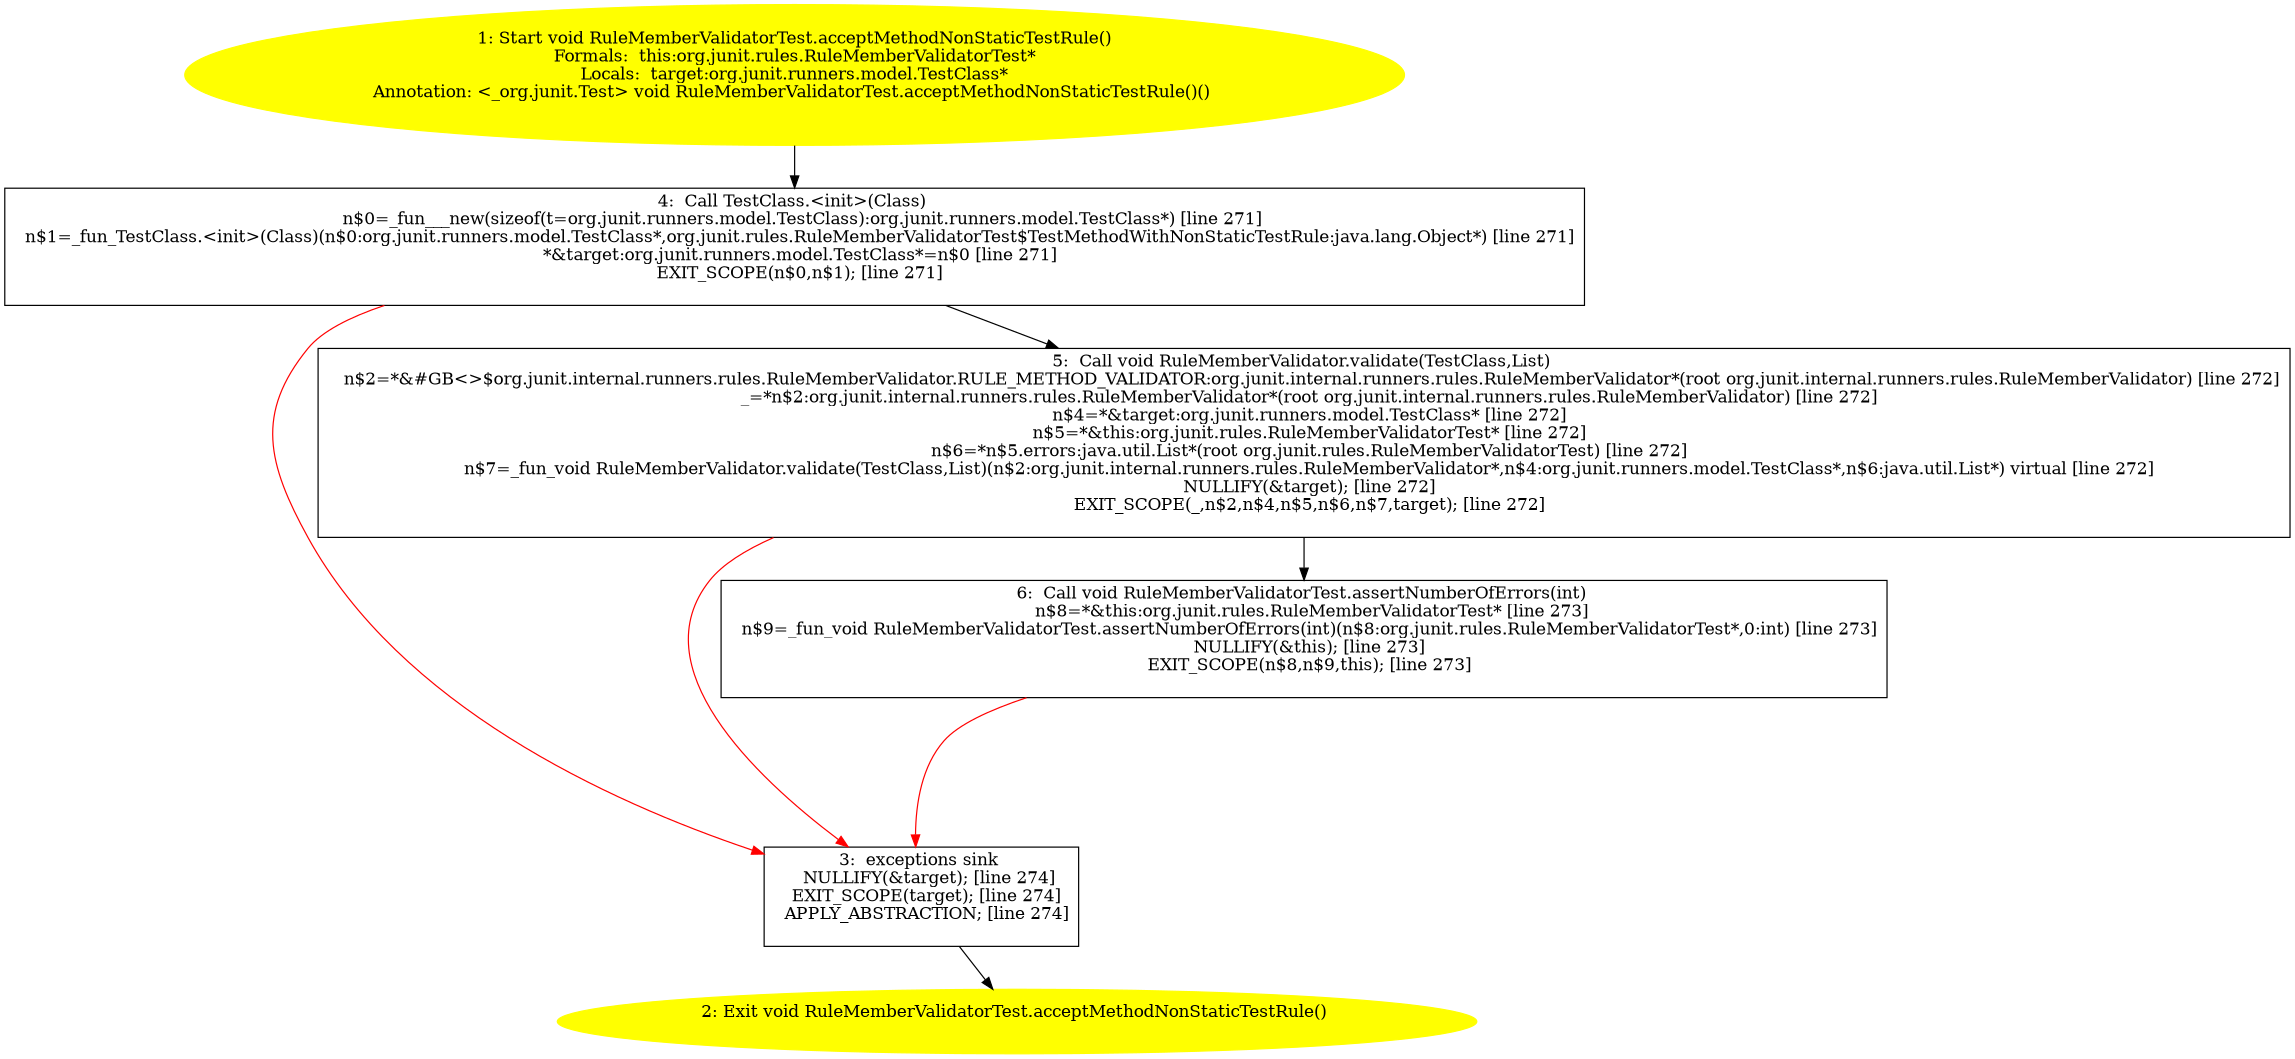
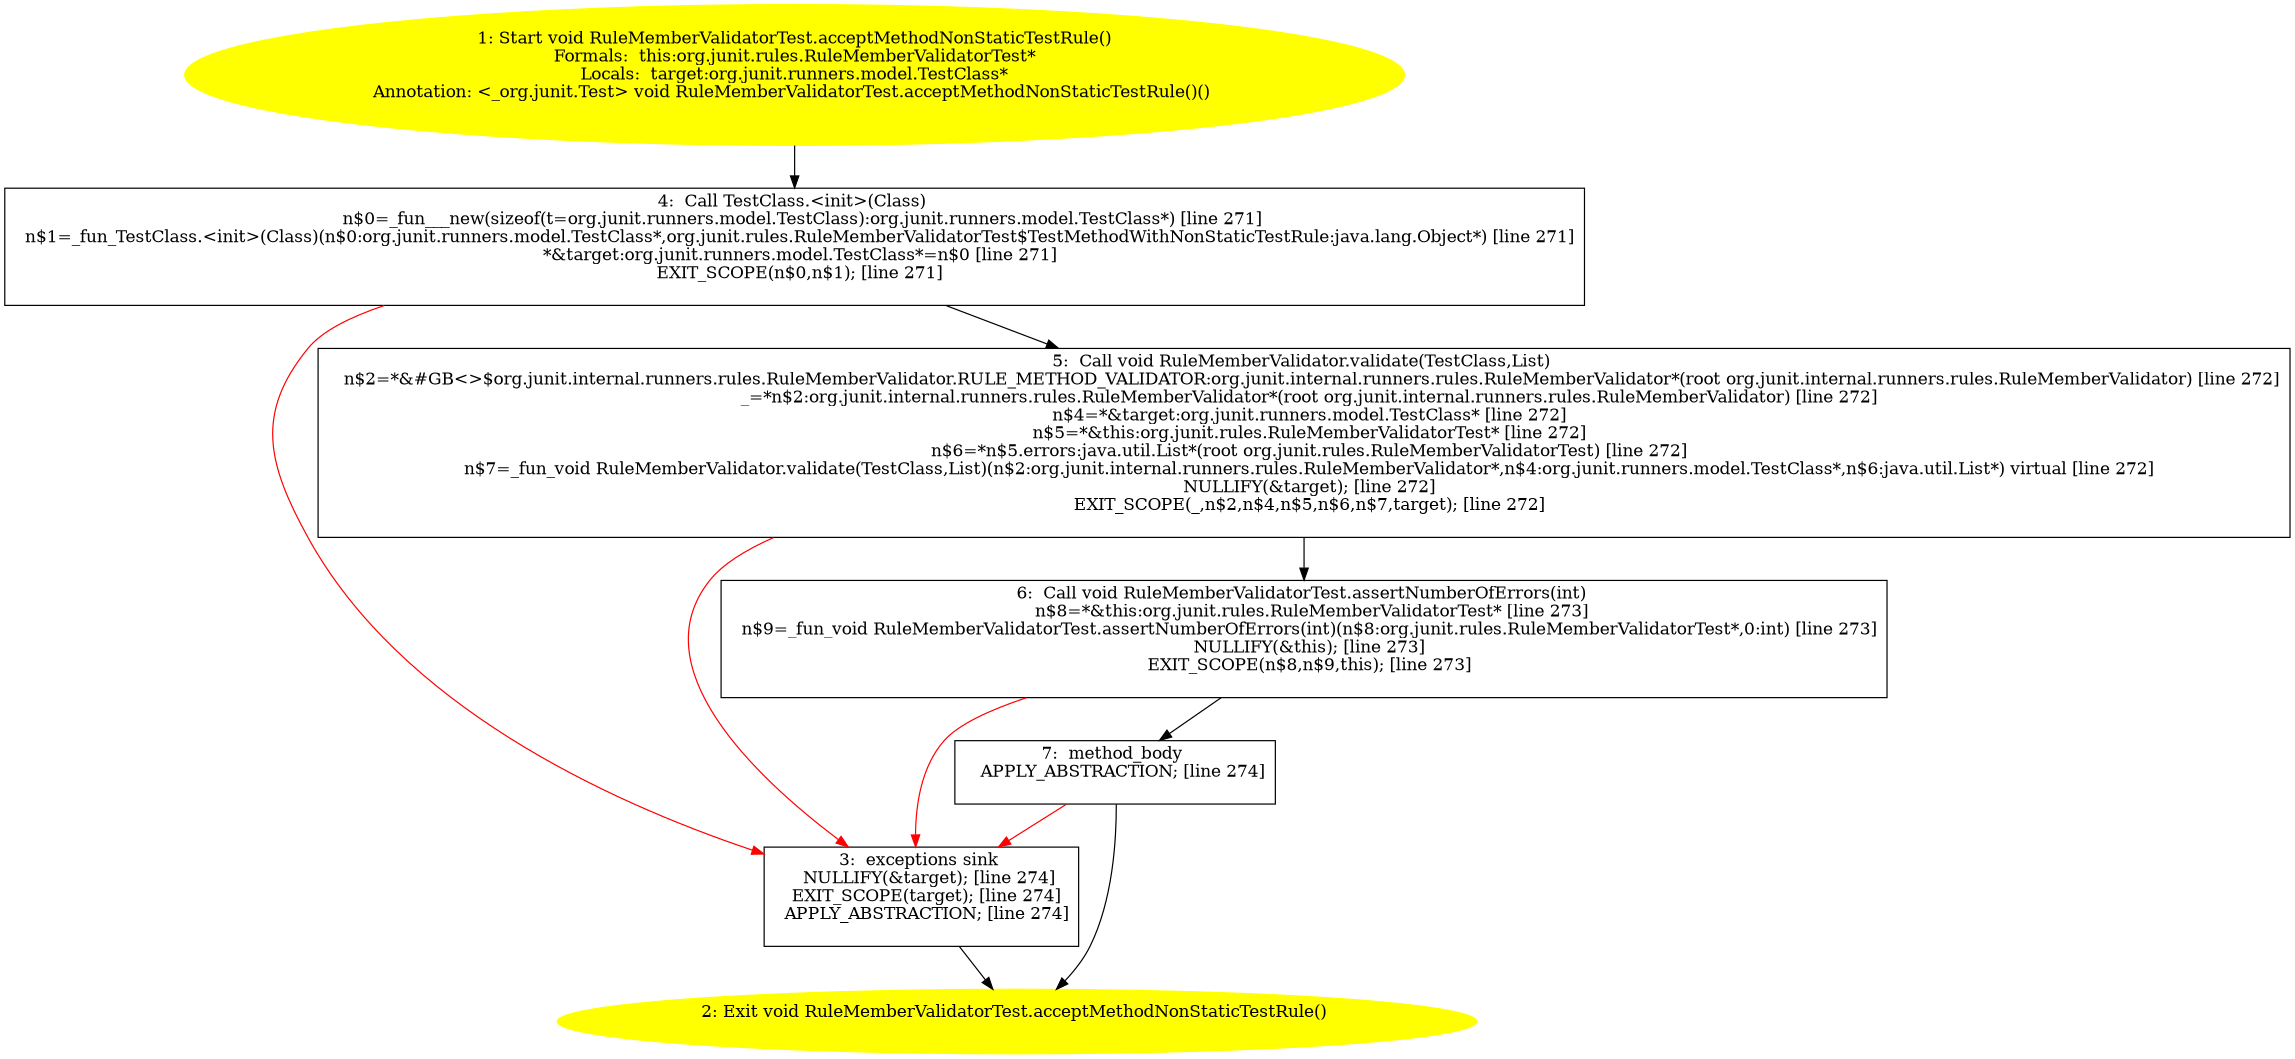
none -> (1115, 772)
